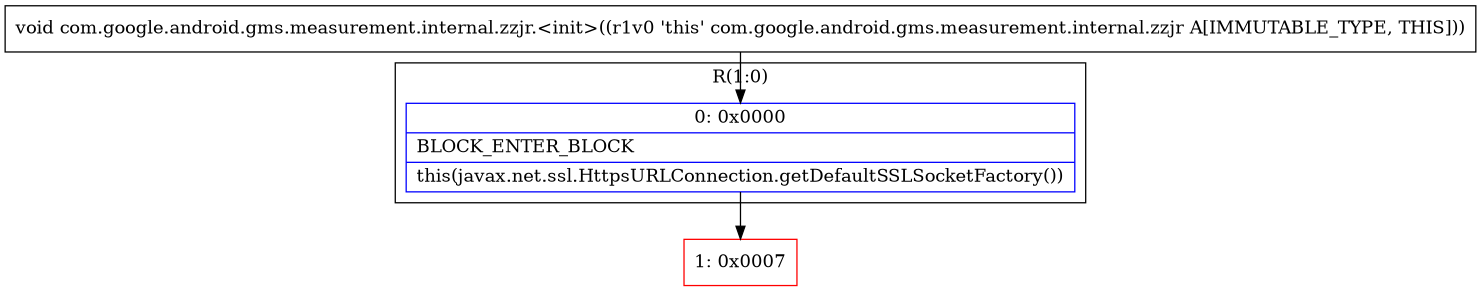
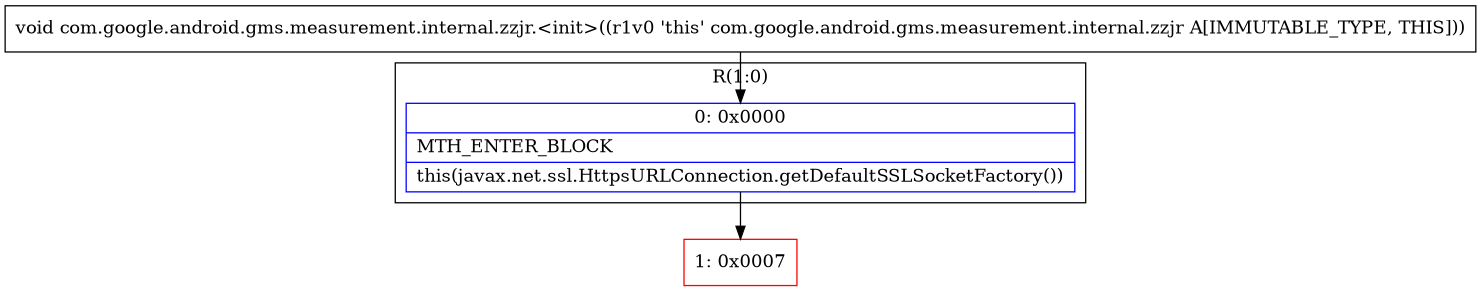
(526, 147) -> (515, 147)
